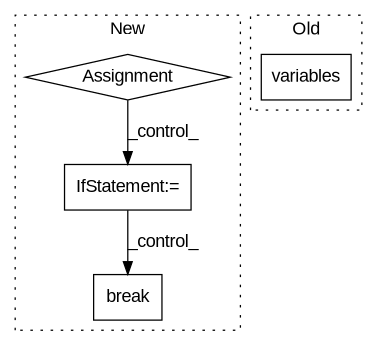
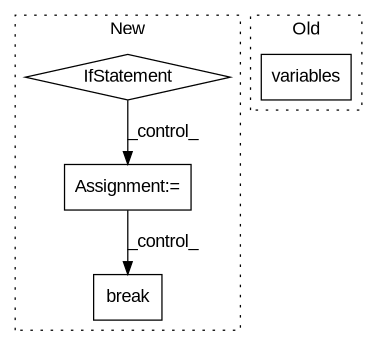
(128, 77) -> (128, 77)
(128, 187) -> (128, 187)
